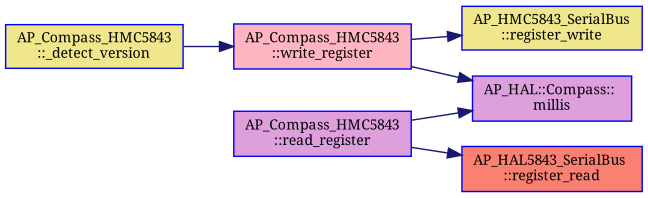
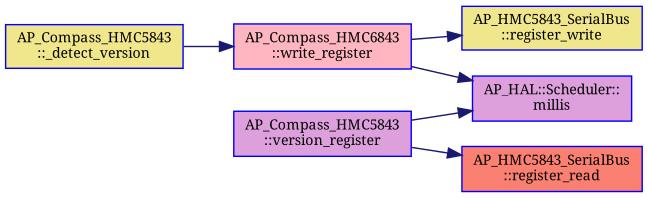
(323, 46) -> (323, 46)
(552, 99) -> (552, 99)
(323, 134) -> (323, 134)
(552, 169) -> (552, 169)
